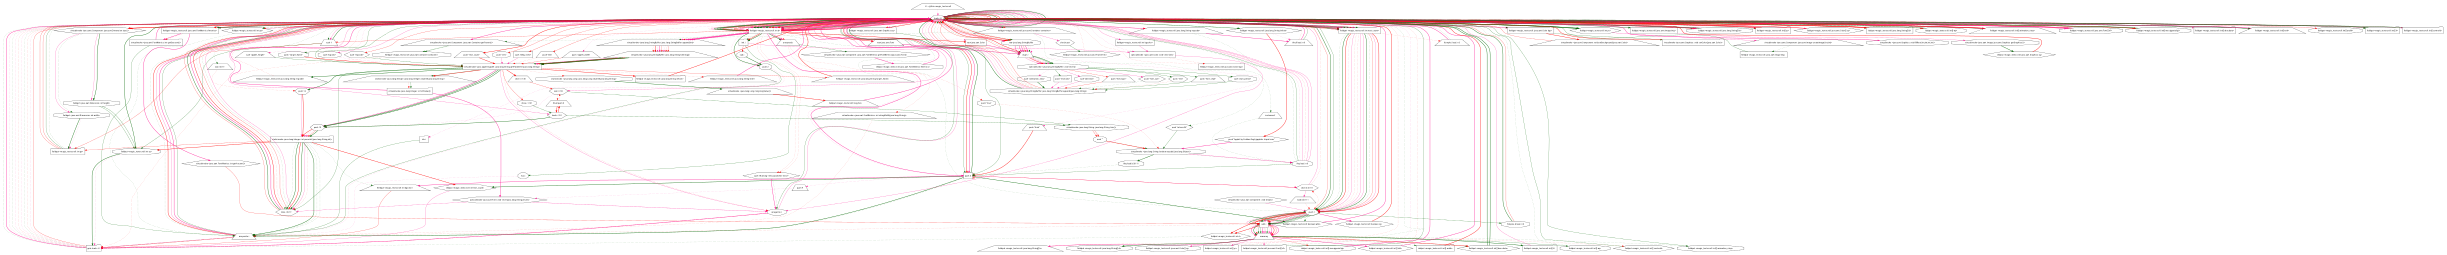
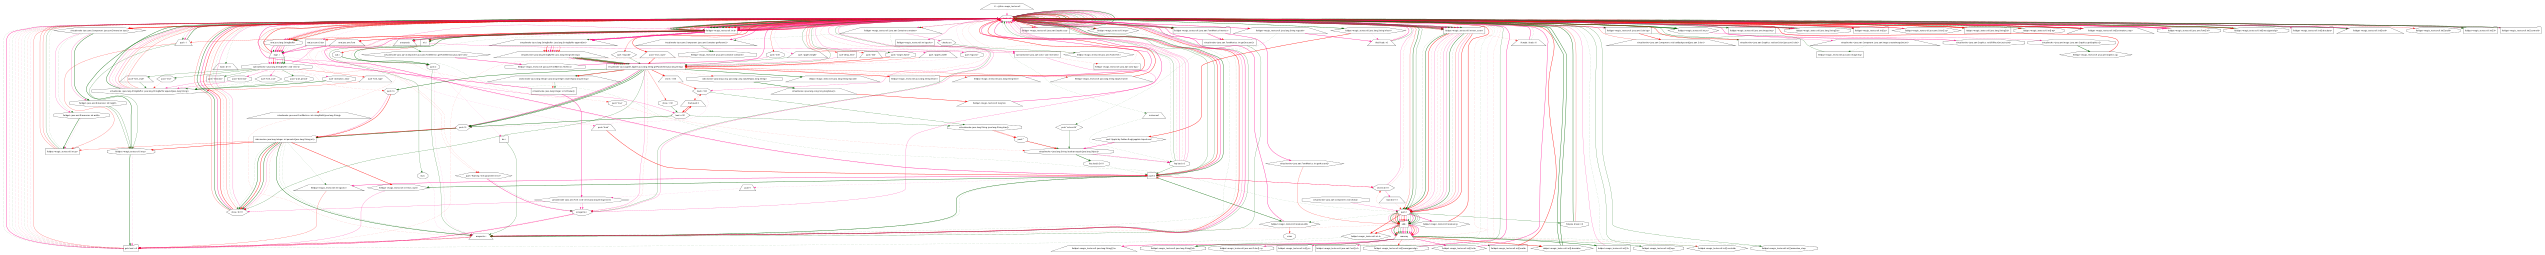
(1251, 200) -> (1336, 200)
none -> (1290, 236)
